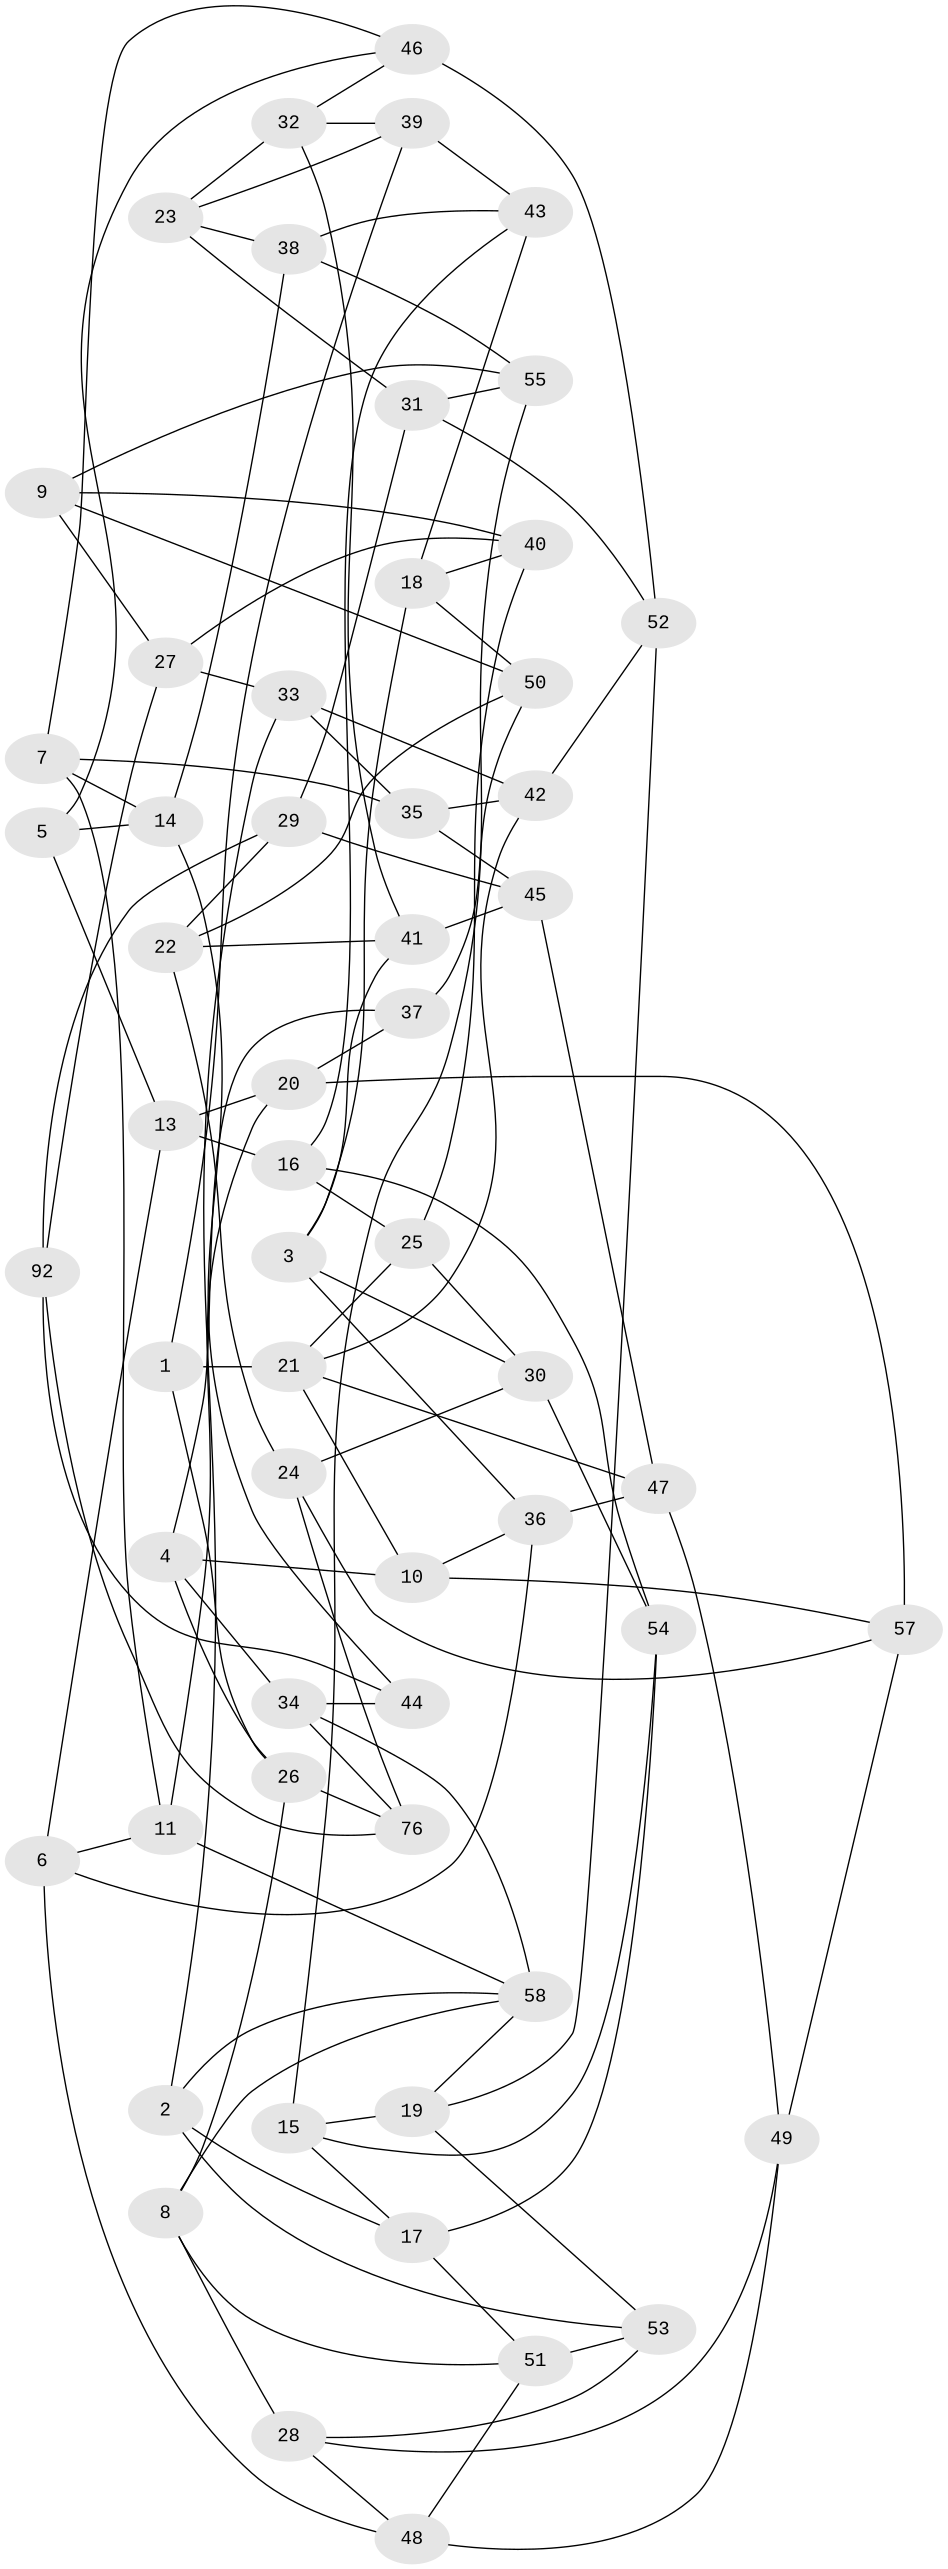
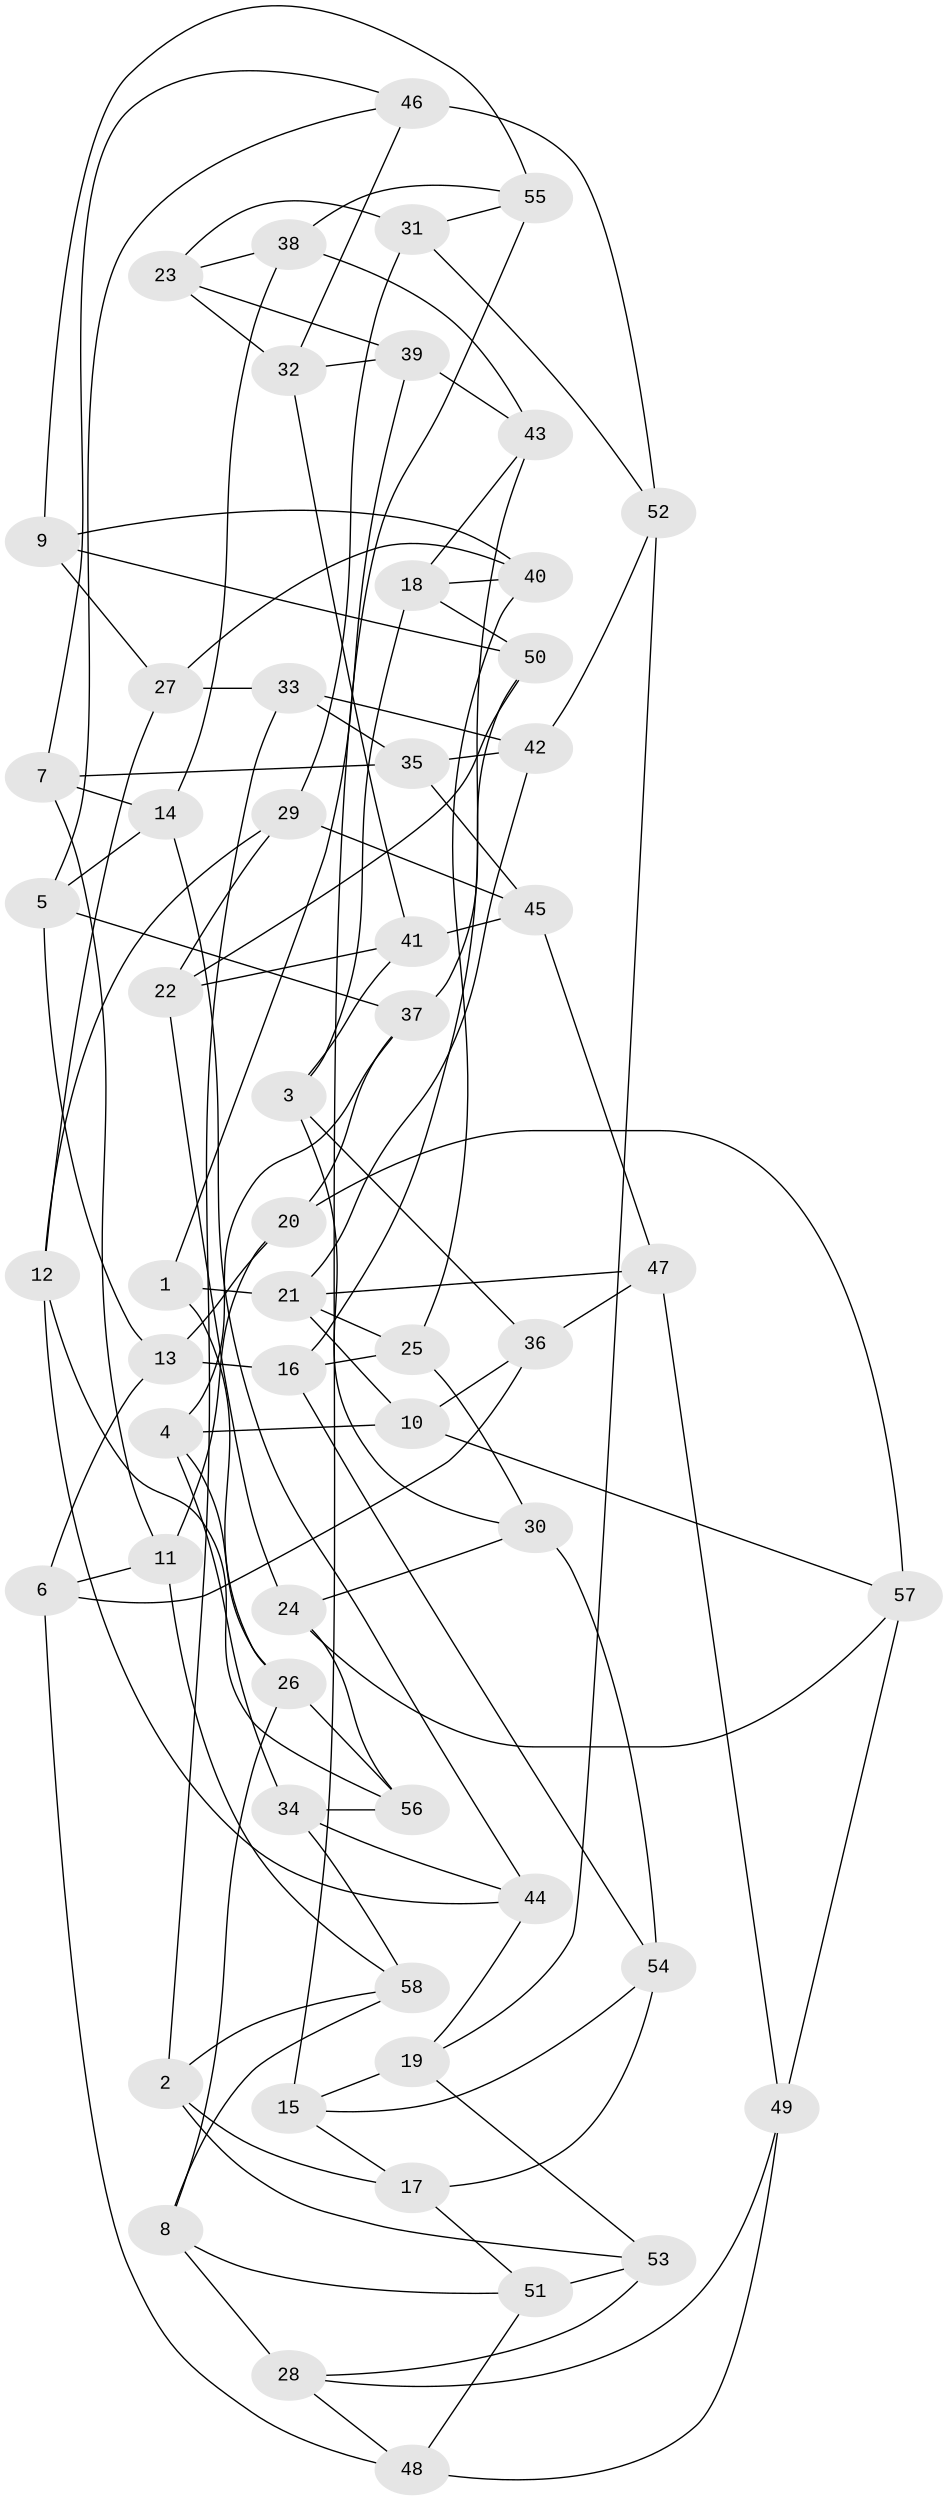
none -> (235, 962)
(42, 1272) -> (42, 1276)
(412, 1830) -> (412, 1810)
(474, 2054) -> (480, 1984)
